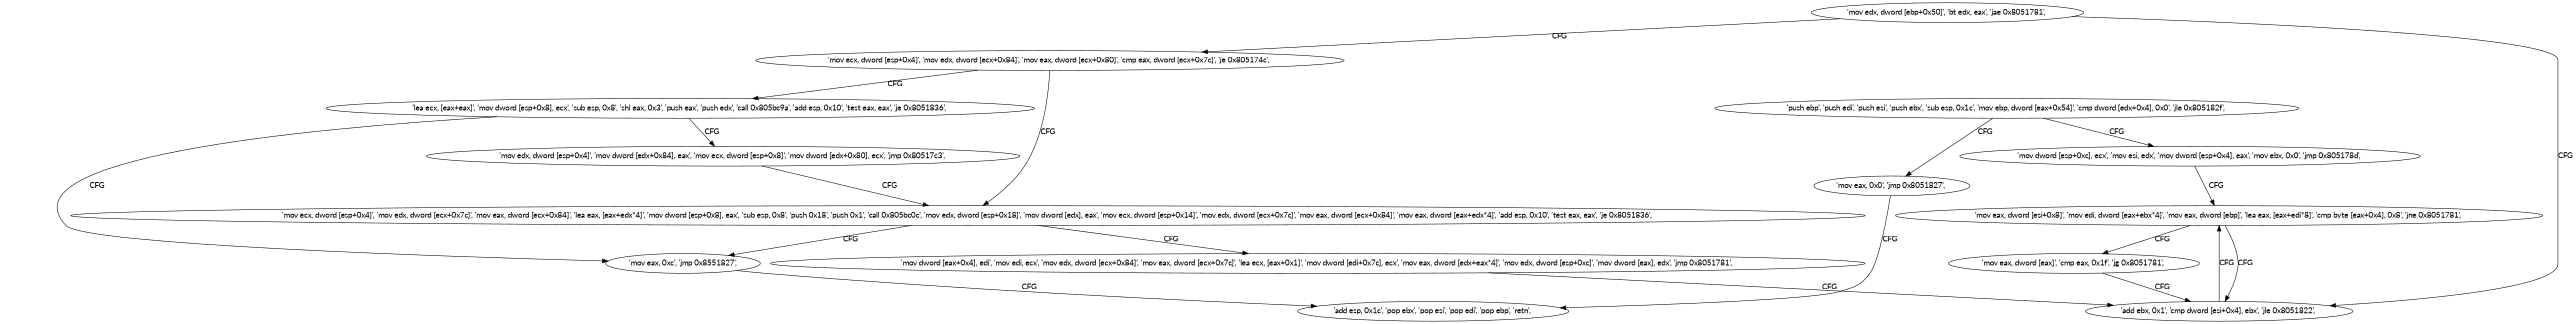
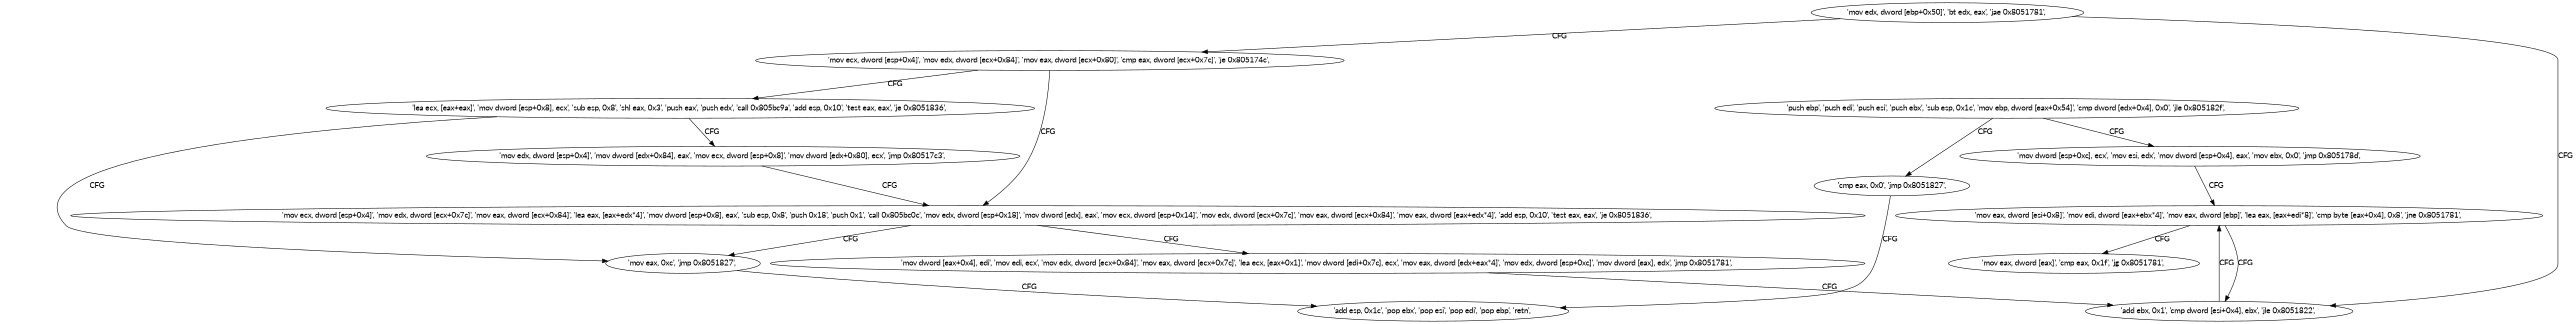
(1892, 186) -> (1892, 186)
(683, 263) -> (683, 263)
(2144, 287) -> none
